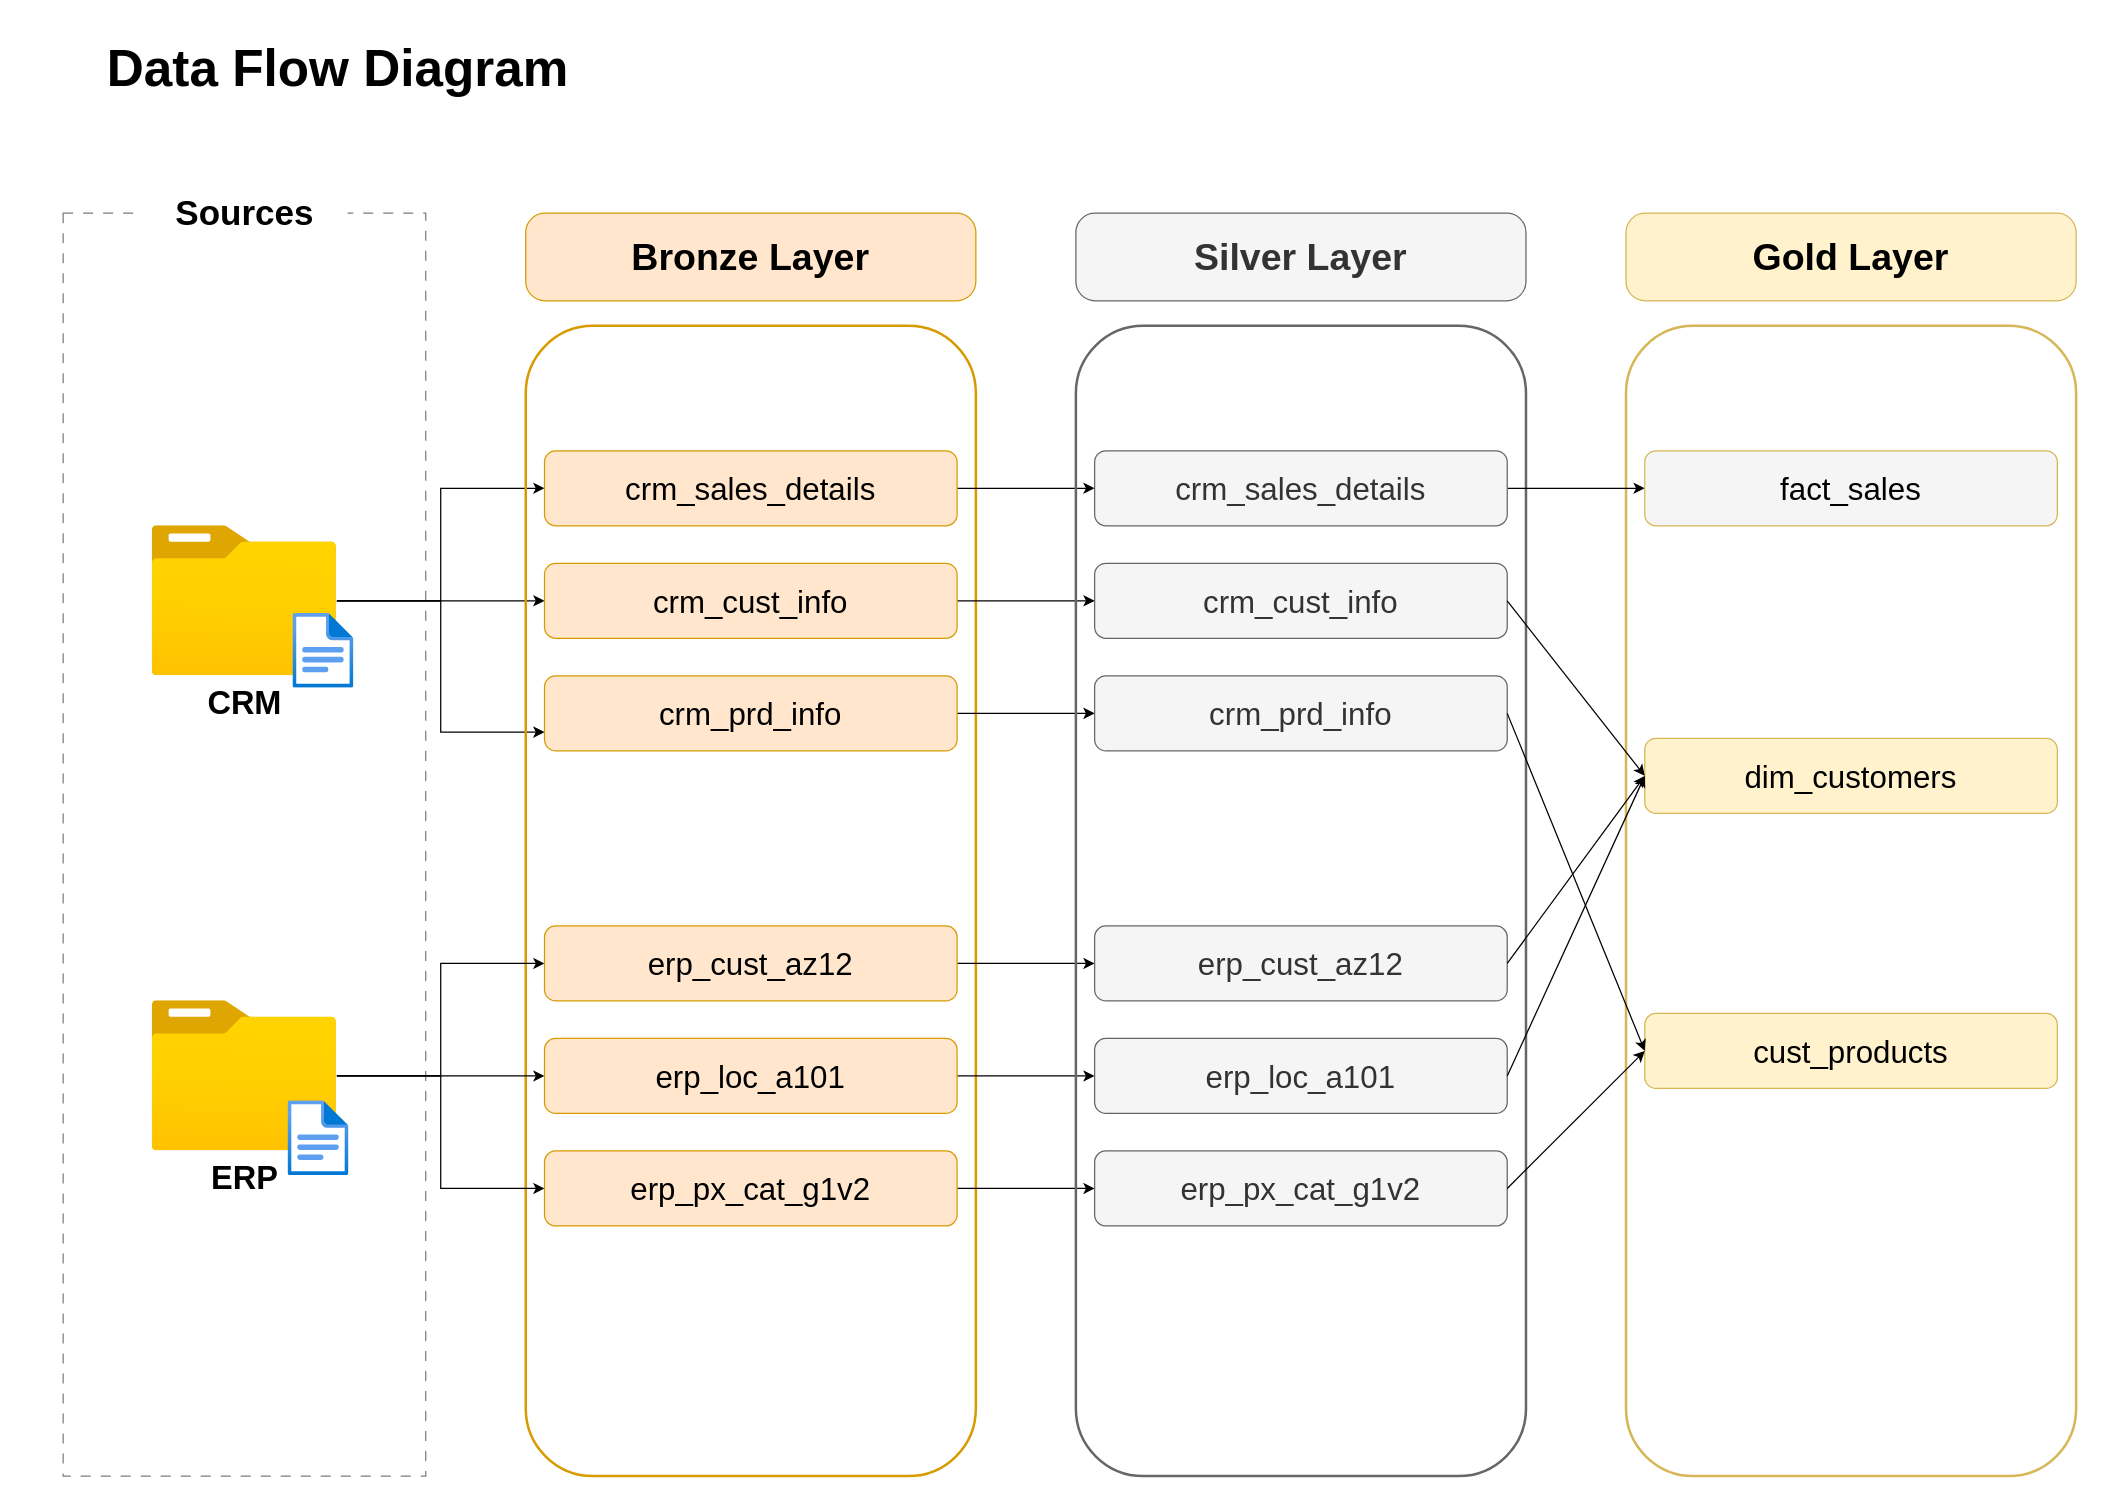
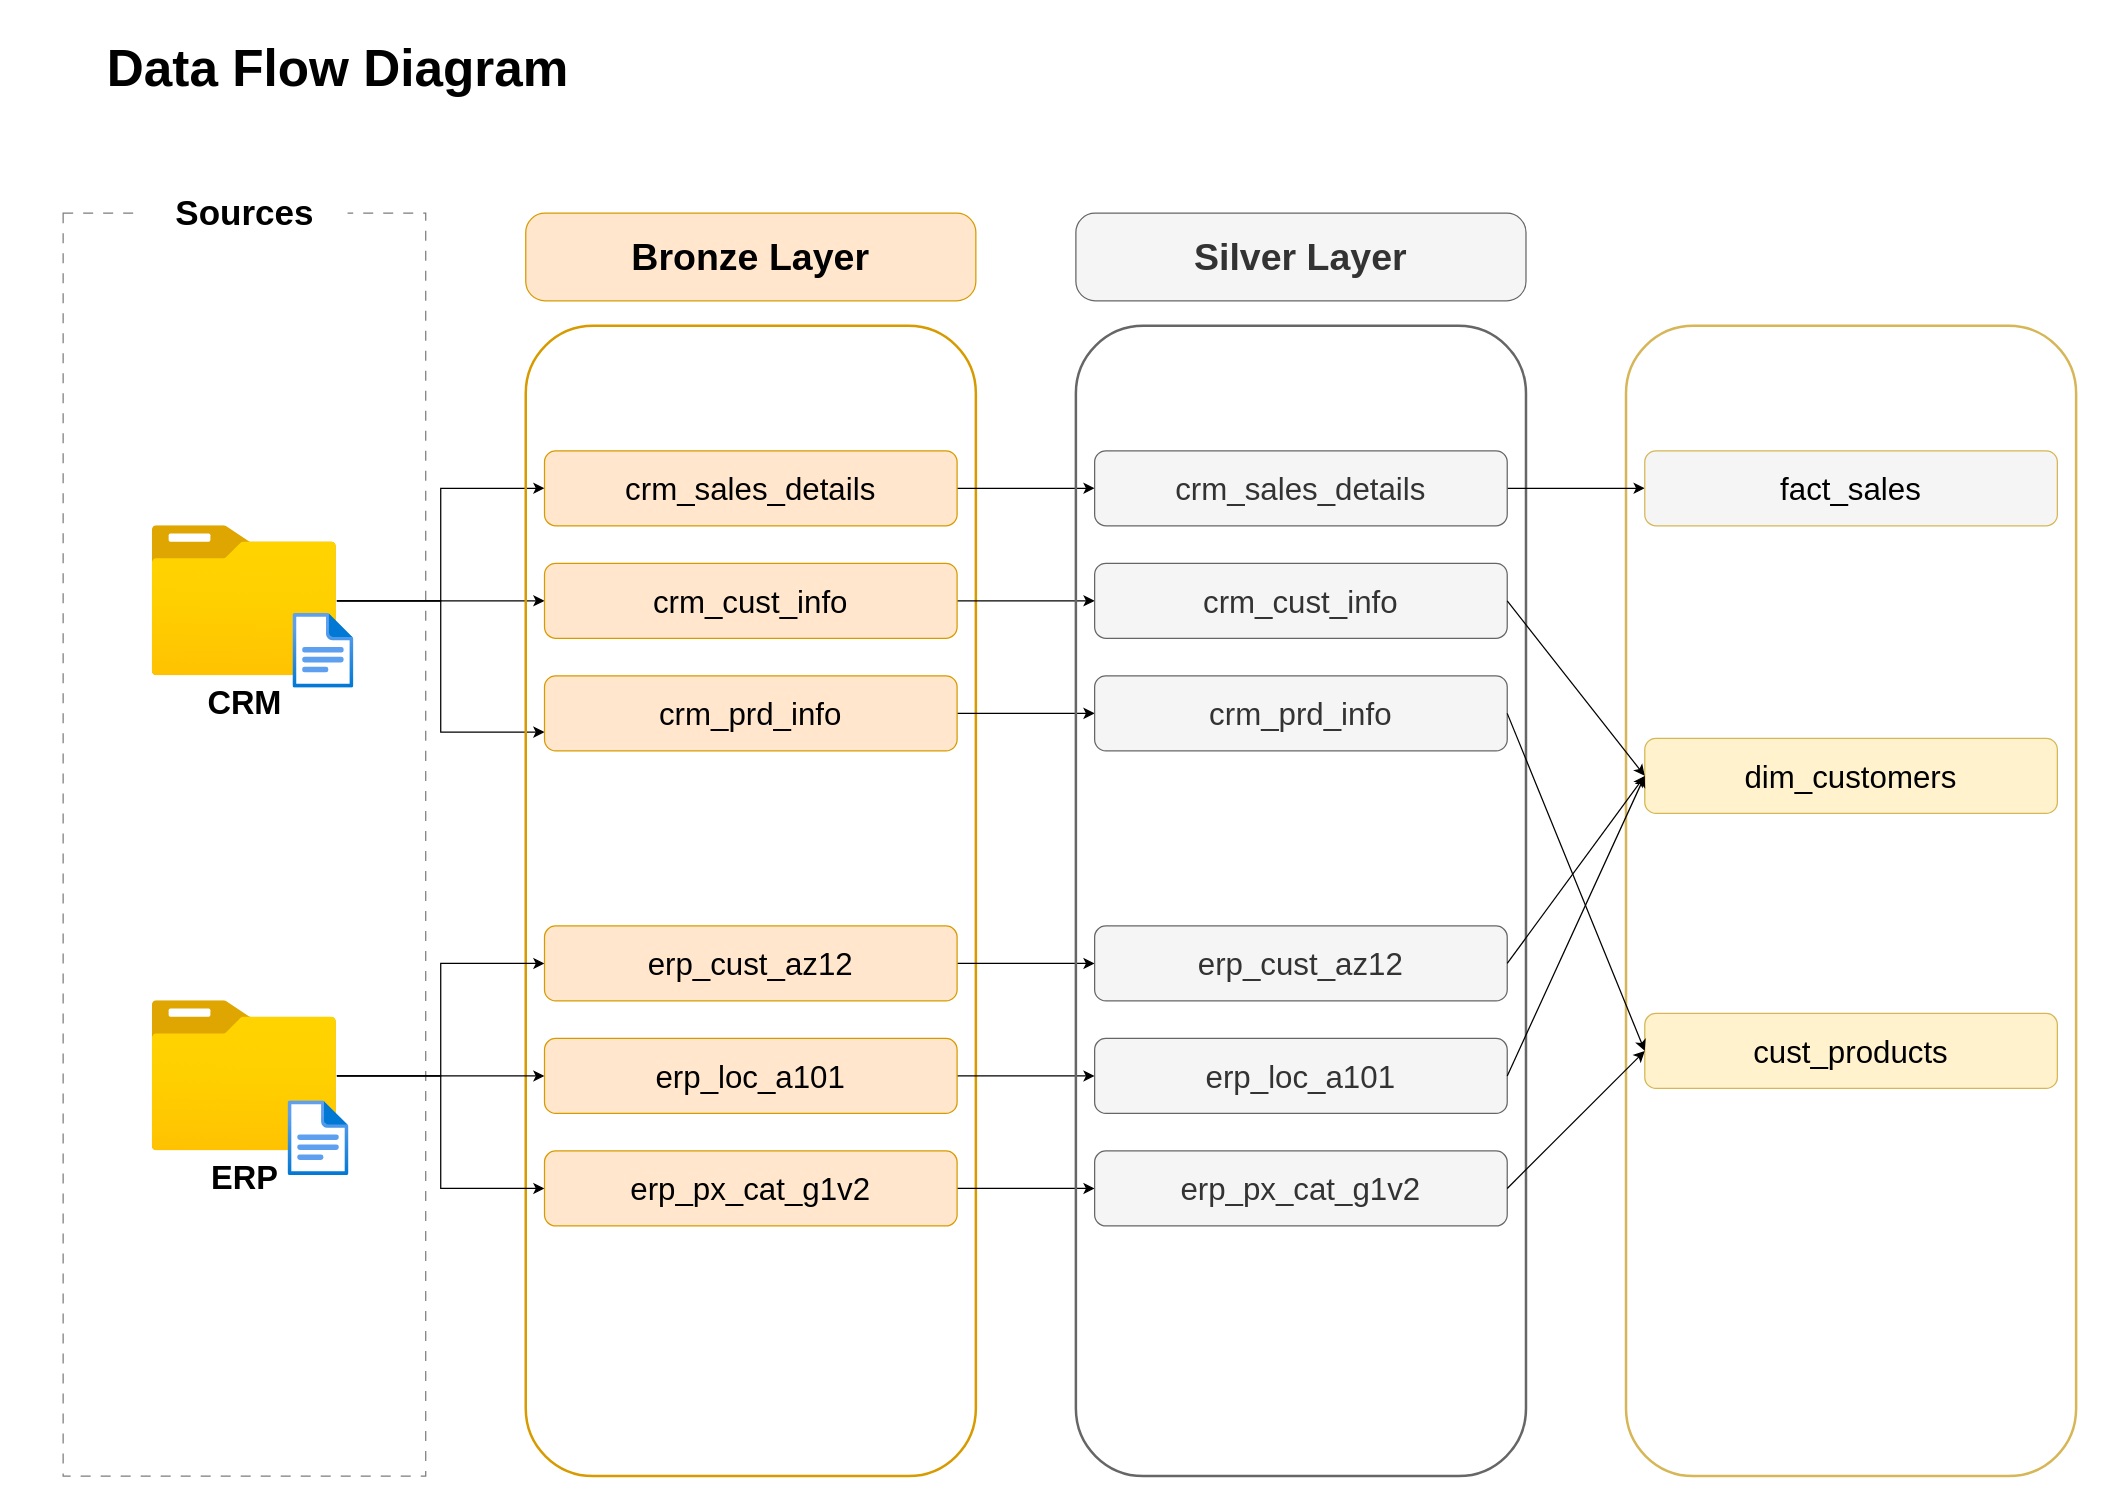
(1851, 257) -> none
